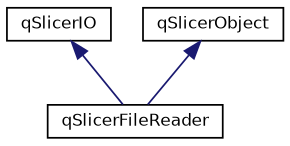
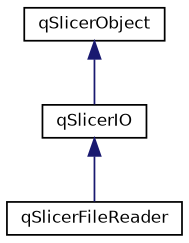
(168, 80) -> (94, 82)
